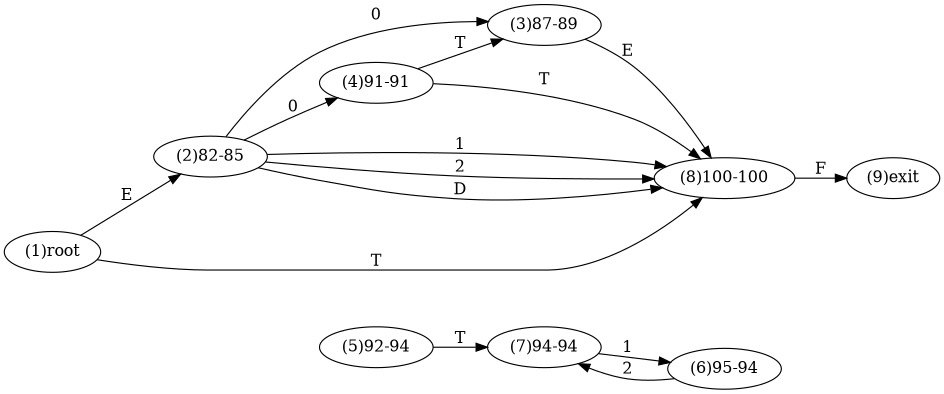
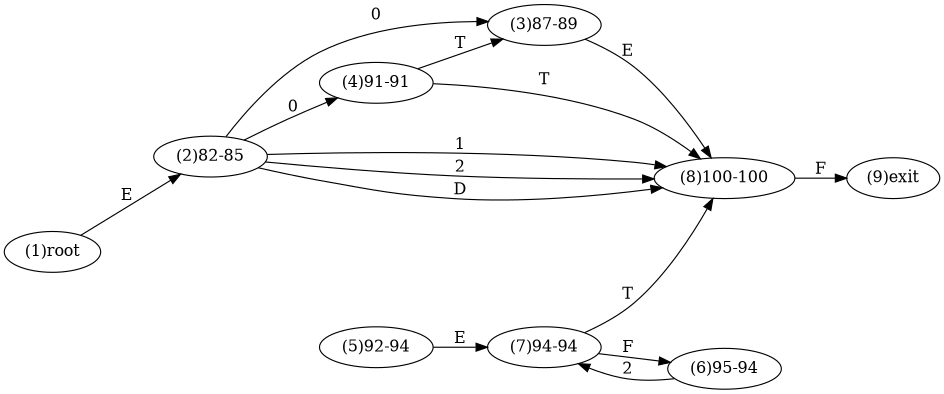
(403, 270) -> (656, 281)
(460, 339) -> (460, 339)
(628, 348) -> (628, 348)
